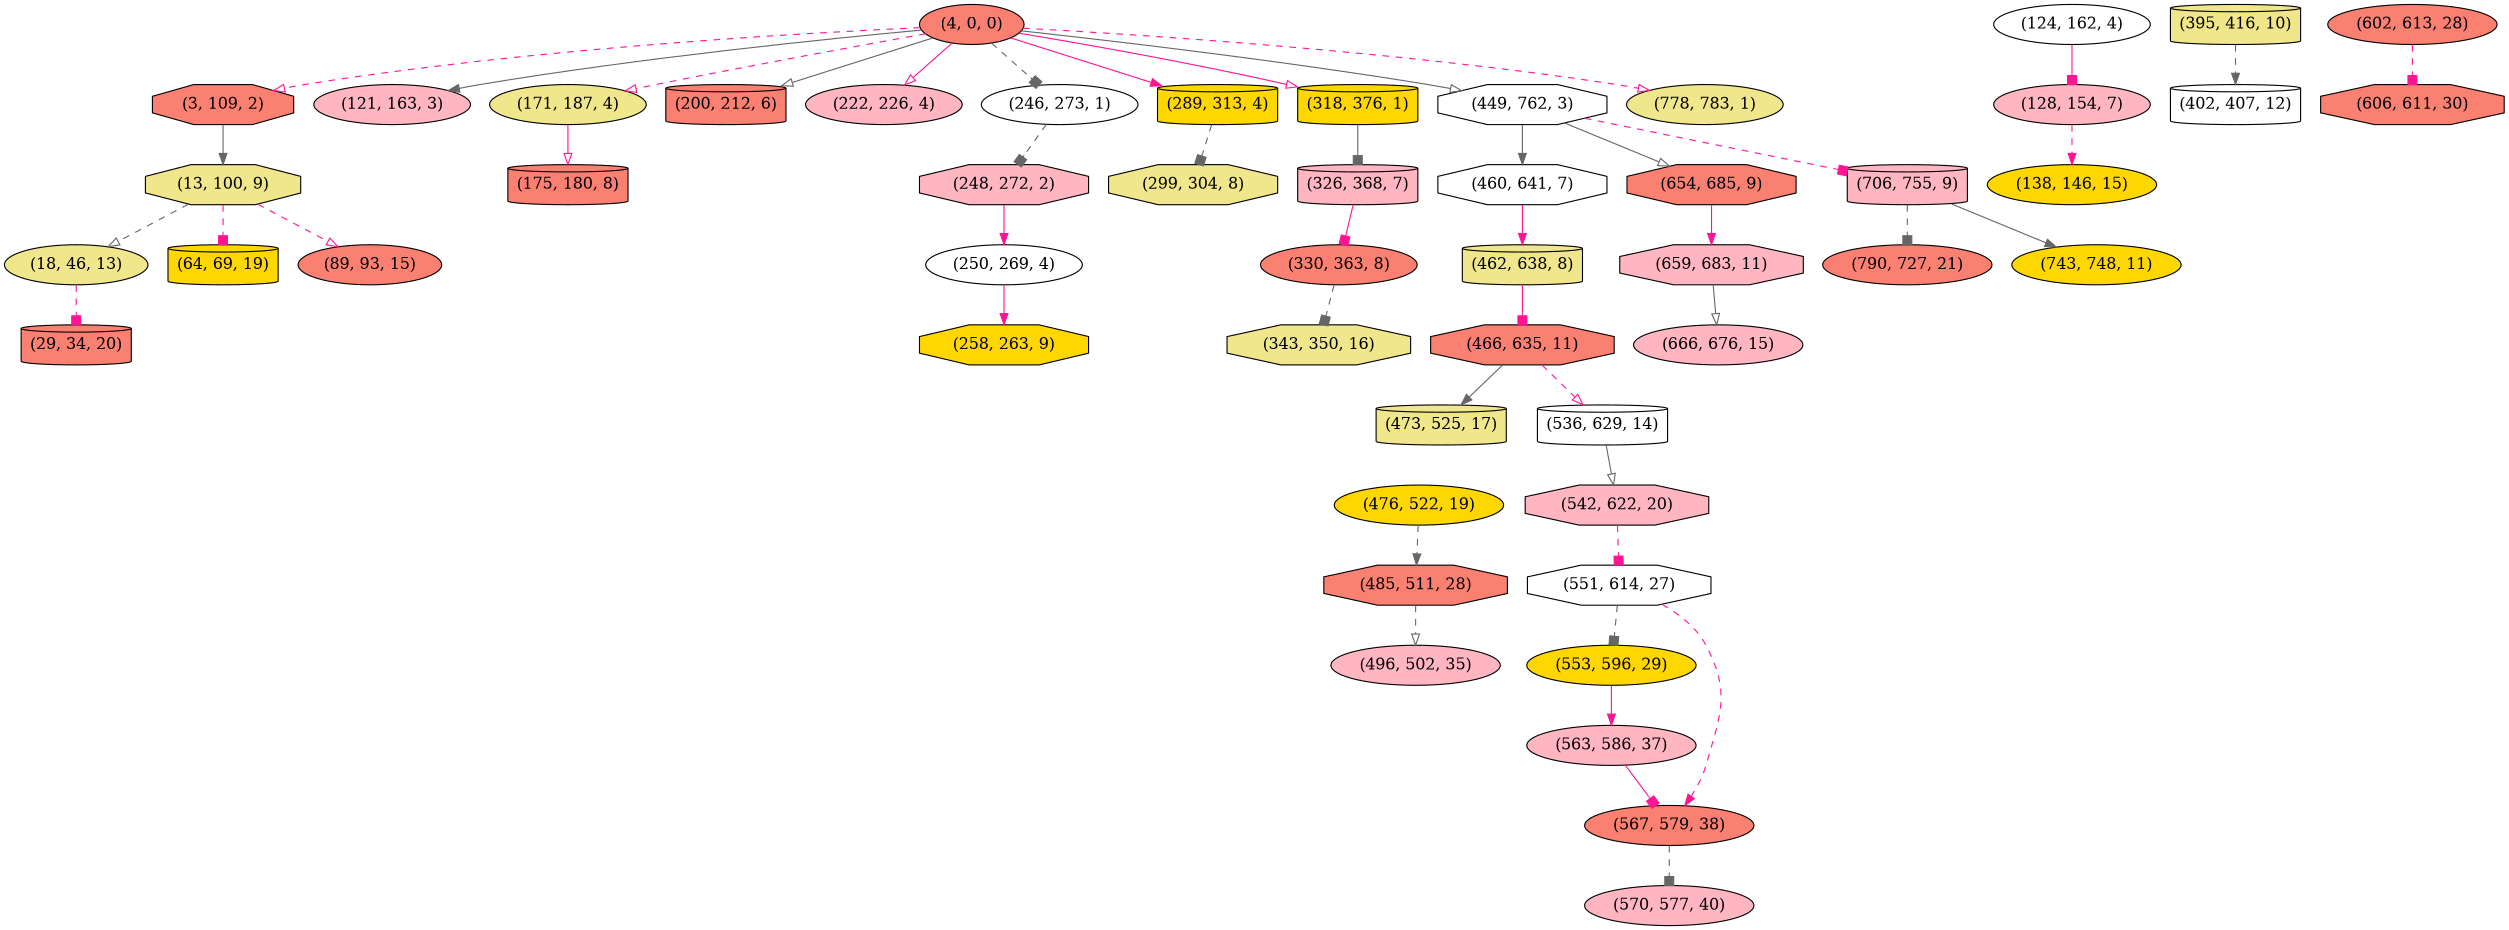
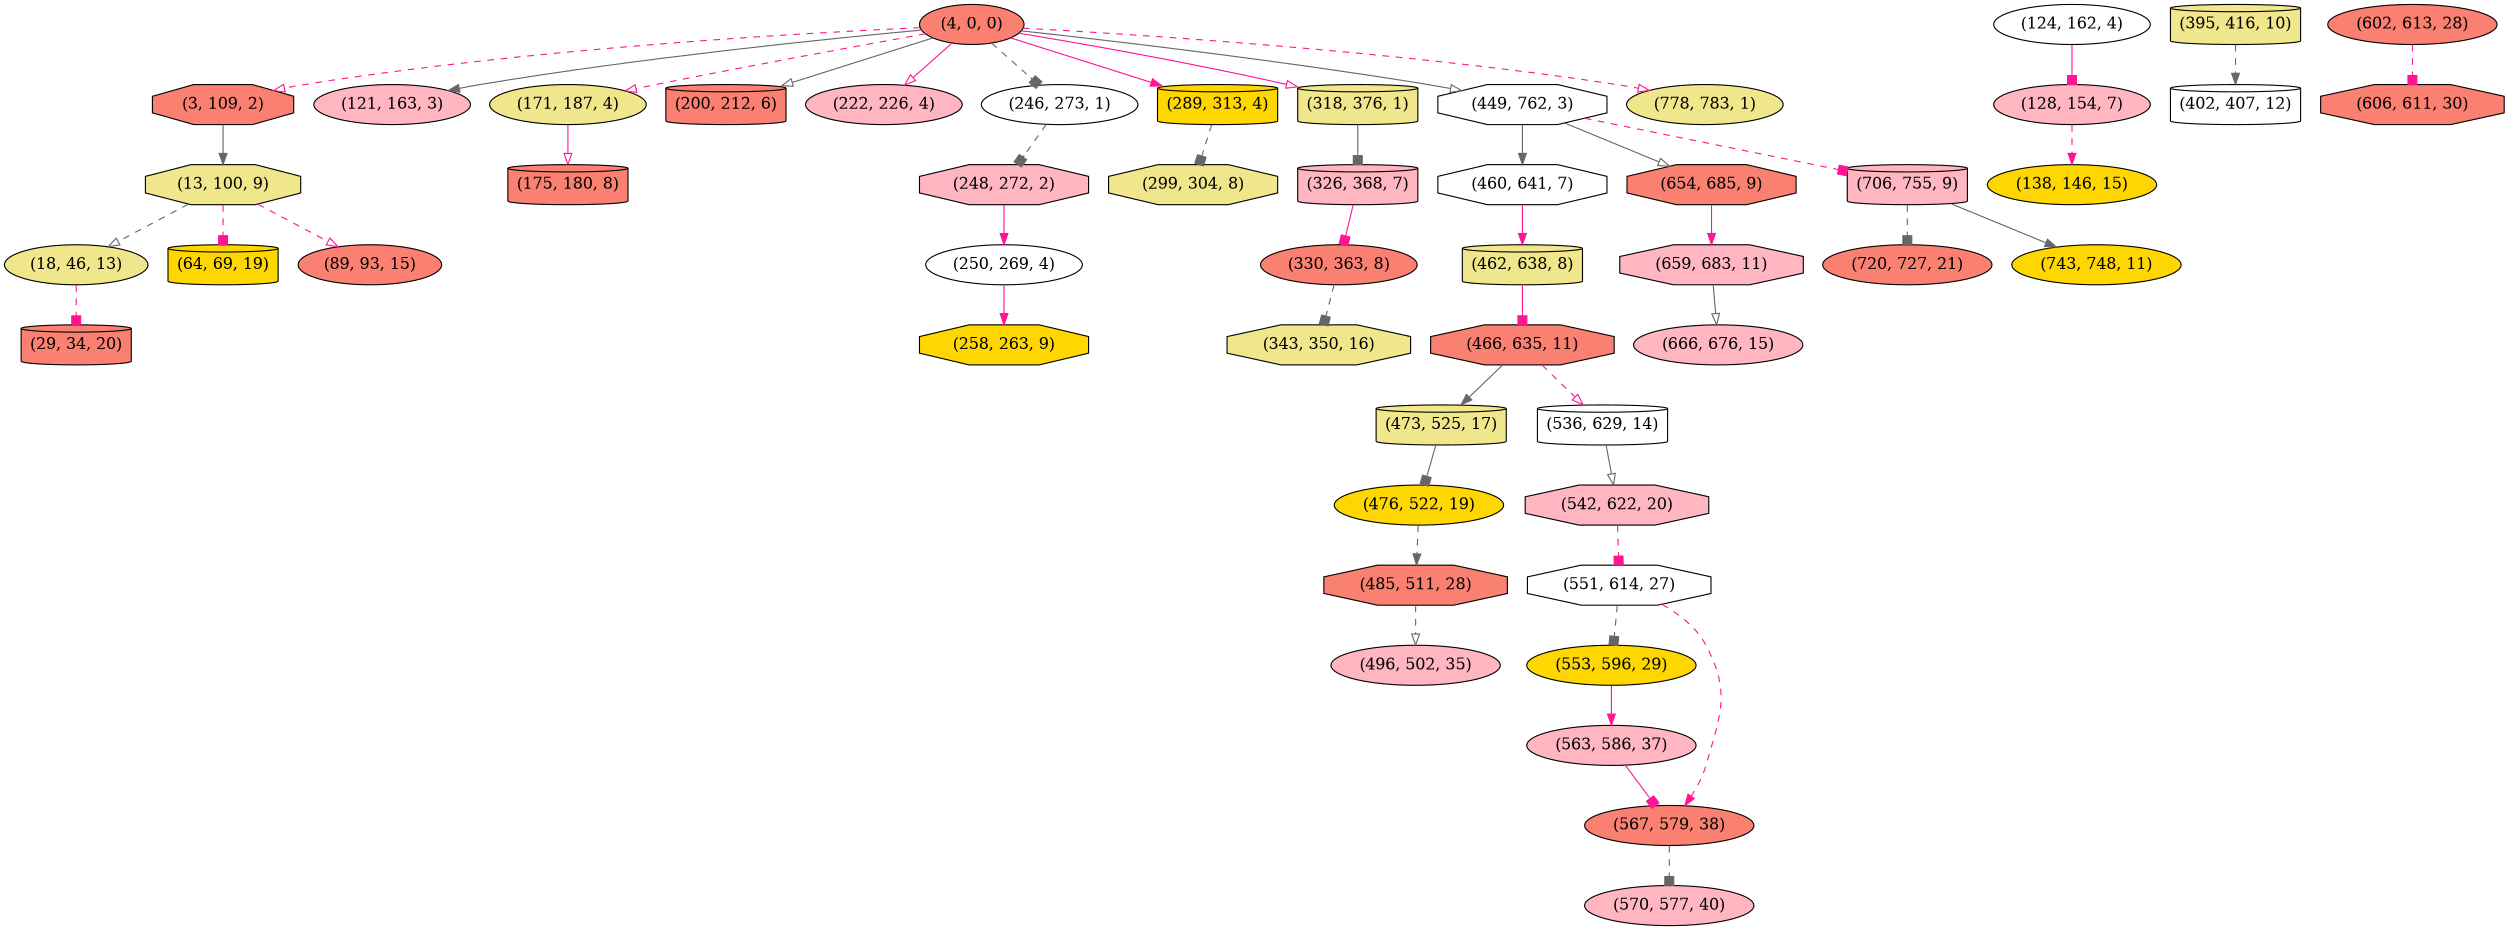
(1358, 105) -> (1358, 105)
(1907, 265) -> (1907, 265)
none -> (1432, 460)
